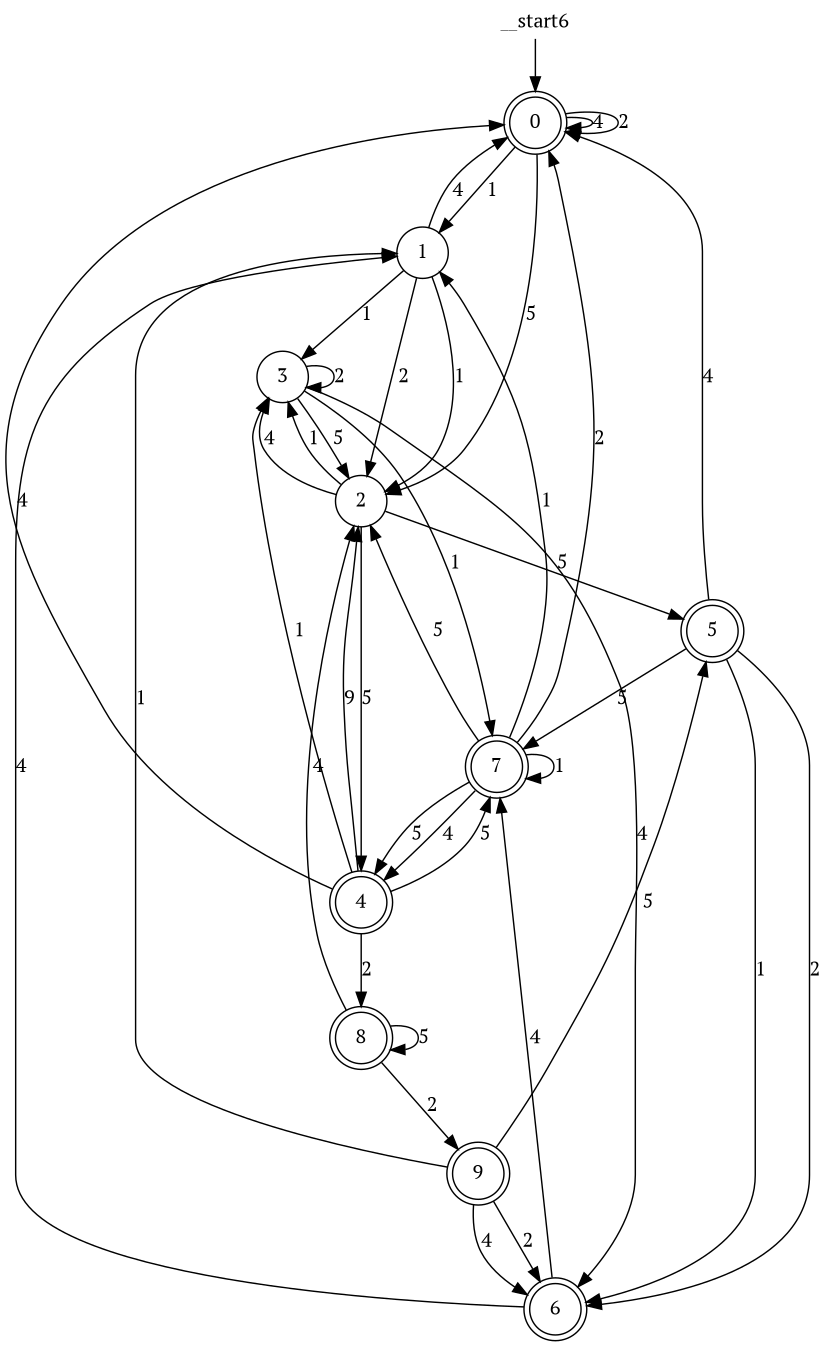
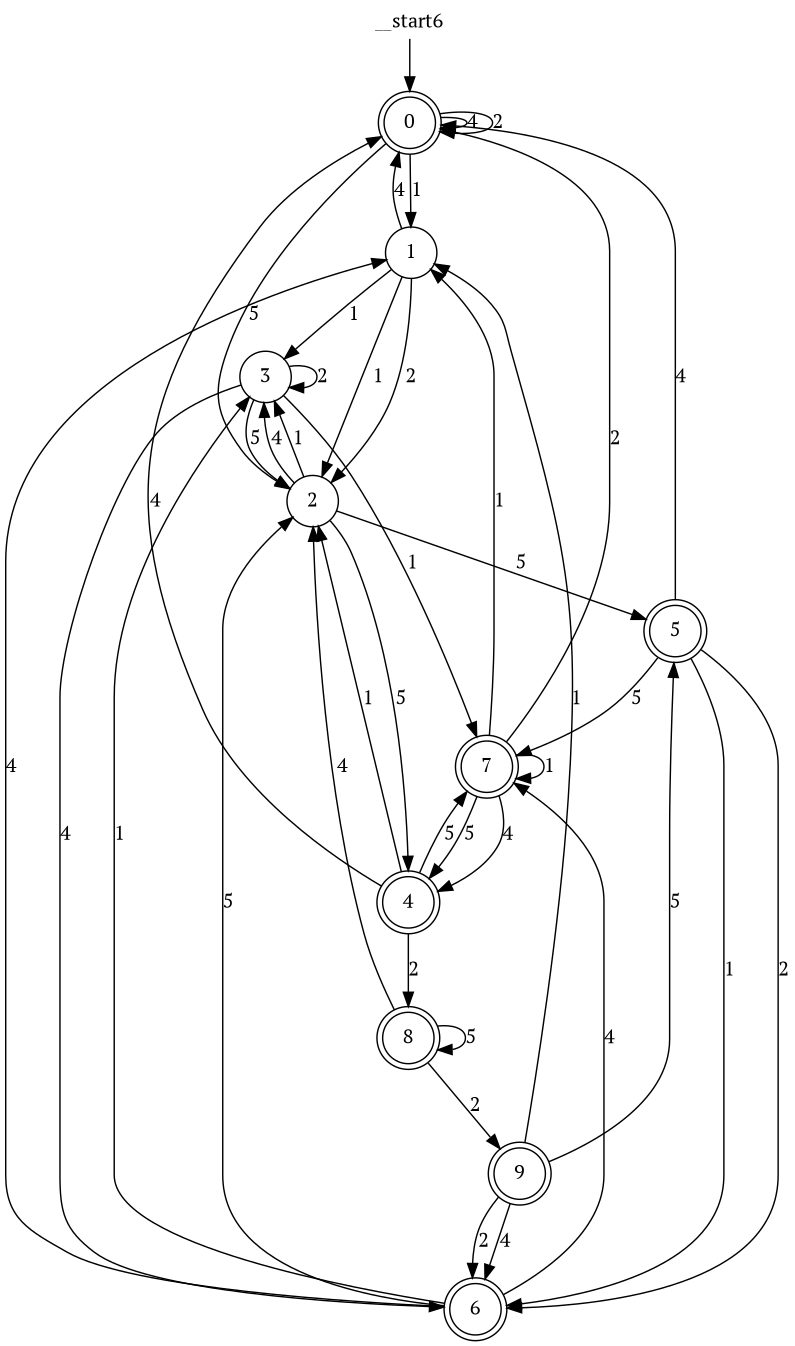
(423, 642) -> (223, 981)
(289, 643) -> (114, 959)
(350, 699) -> (368, 699)
